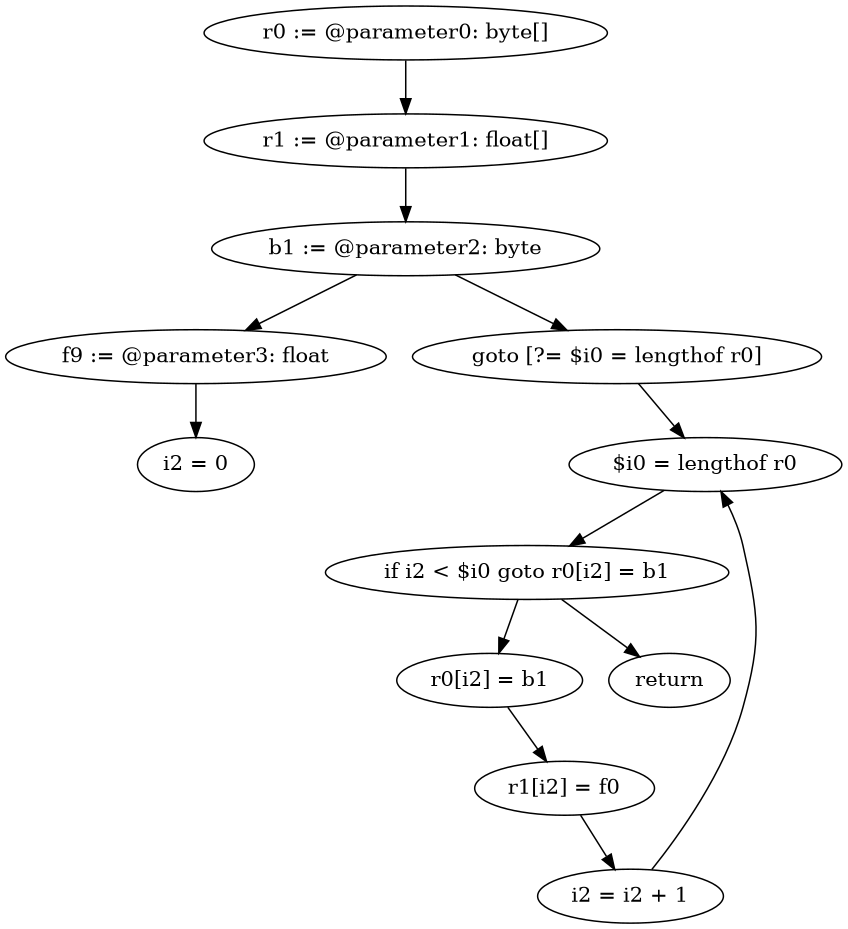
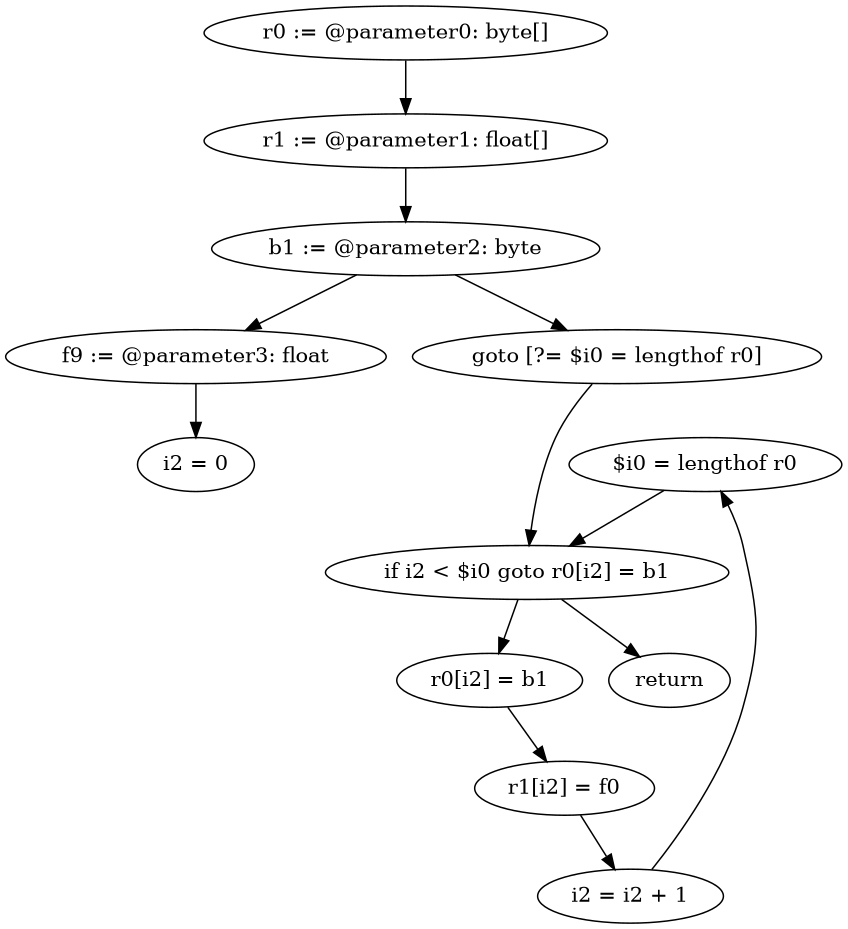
(656, 405) -> (550, 452)
